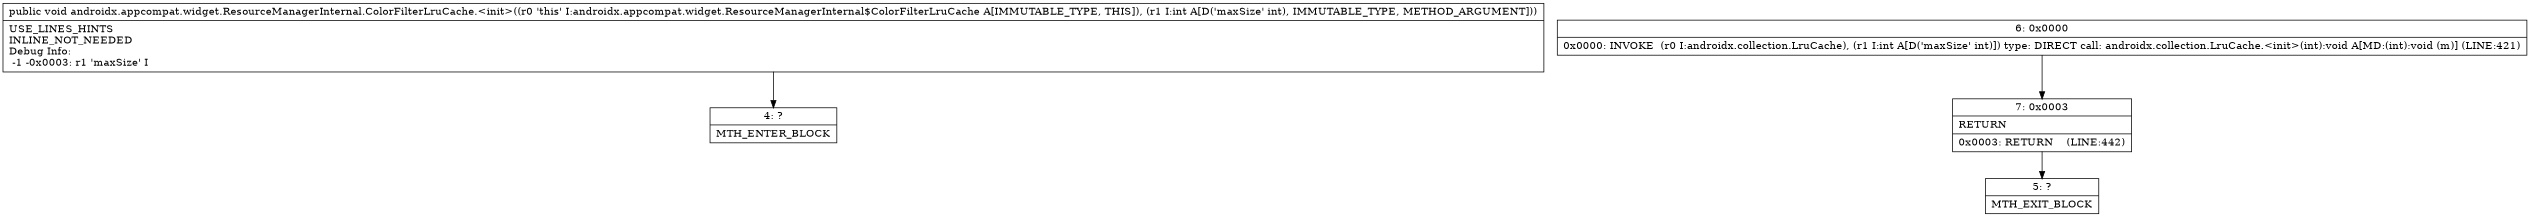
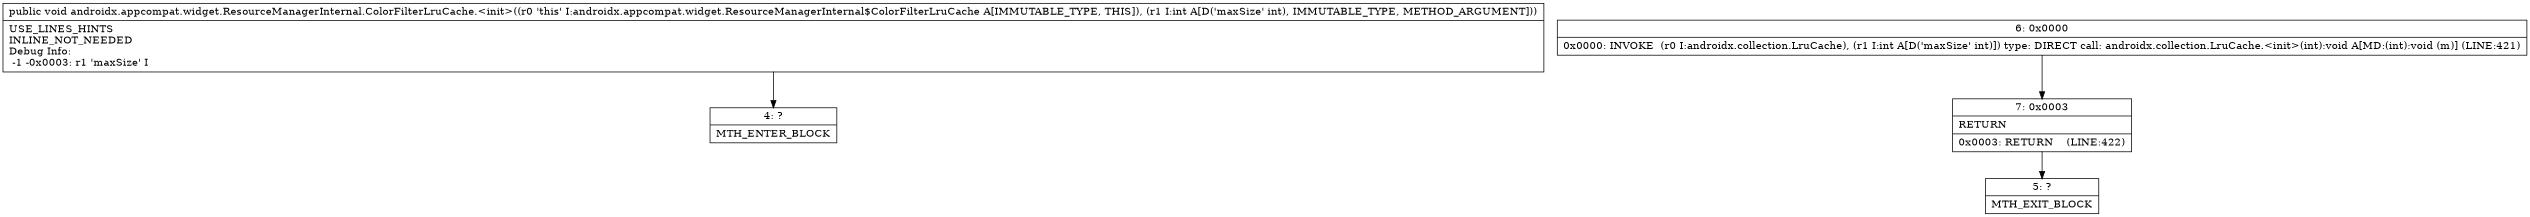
(2042, 142) -> (2042, 142)
